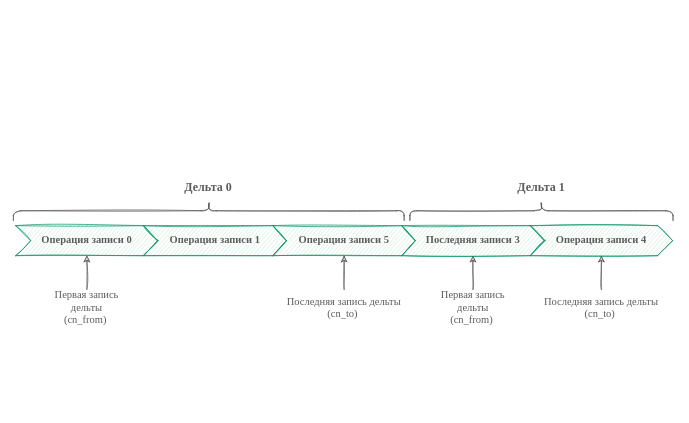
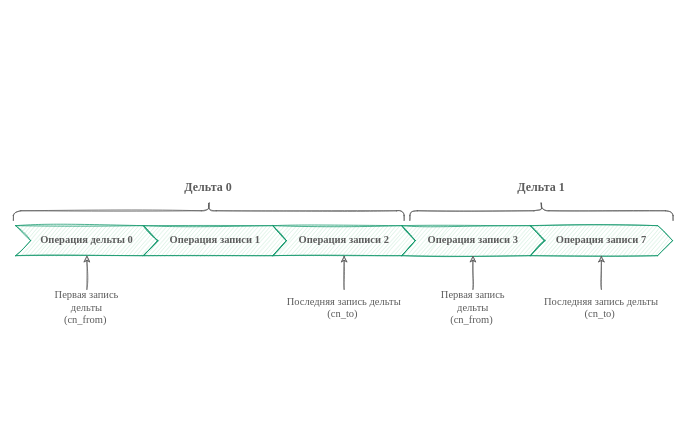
(87, 240) -> (87, 240)
(344, 240) -> (344, 240)
(473, 240) -> (473, 240)
(601, 240) -> (601, 240)
